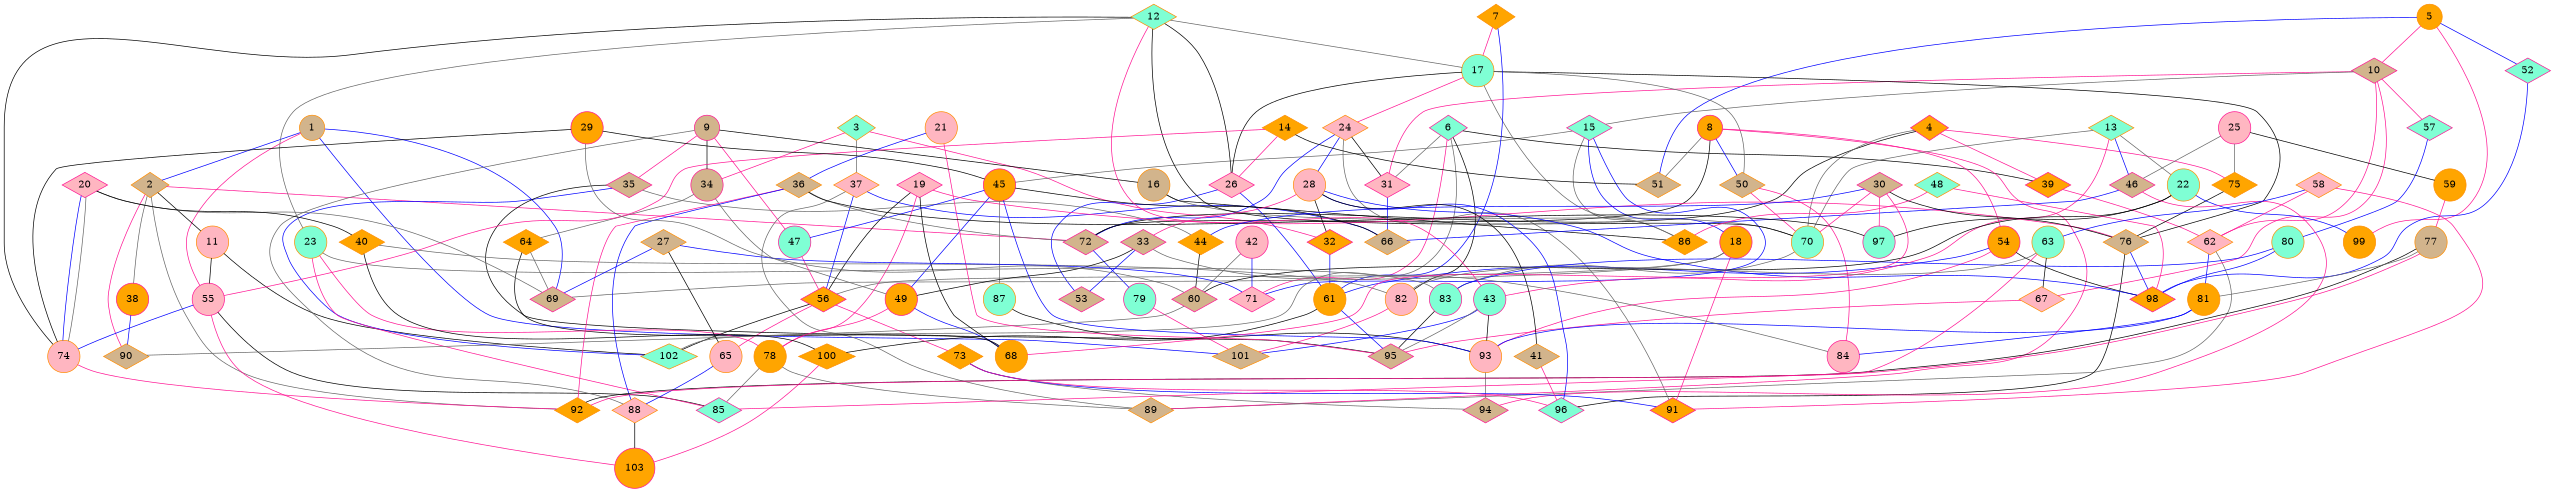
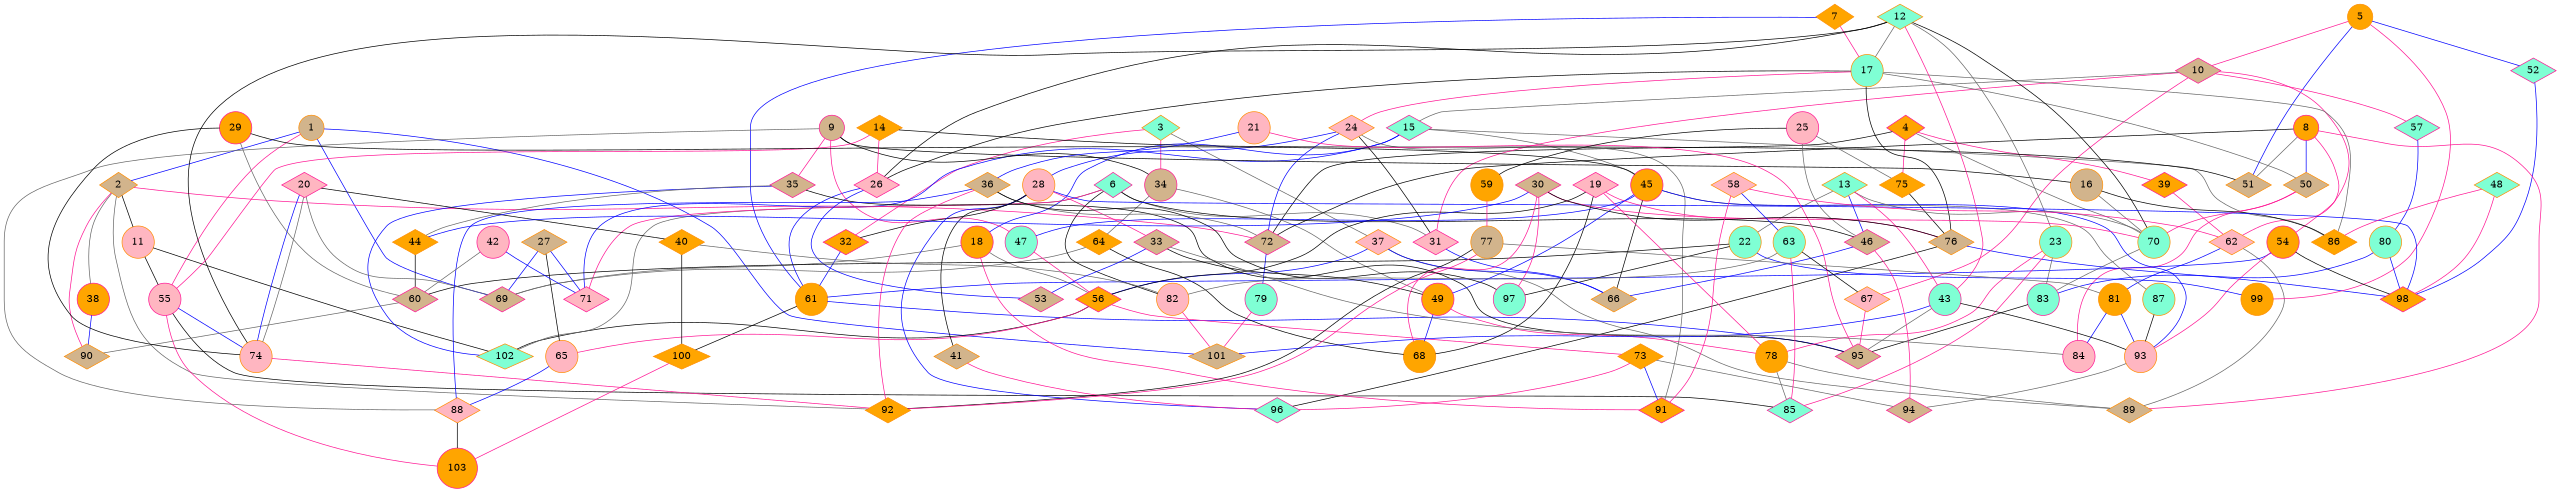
(1734, 154) -> (1560, 220)
